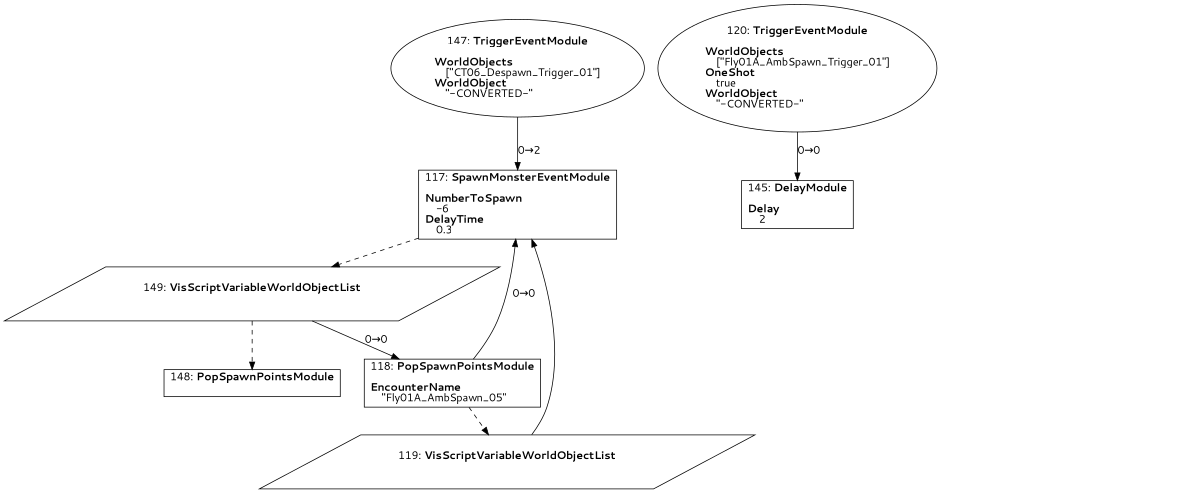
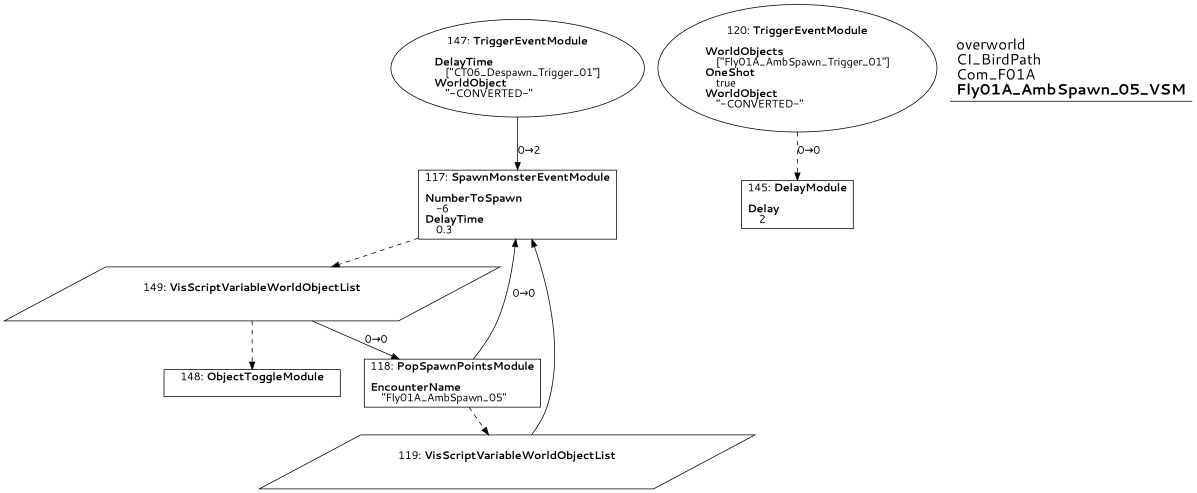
(474, 62) -> (464, 62)
none -> (1071, 68)
(797, 152) -> (797, 152)
(265, 377) -> (265, 377)
